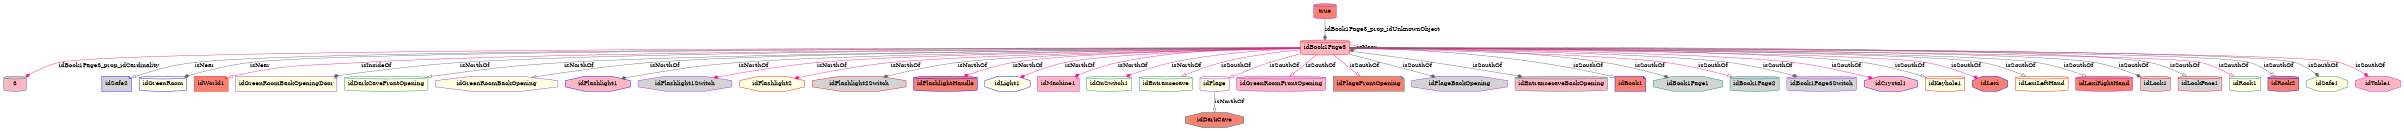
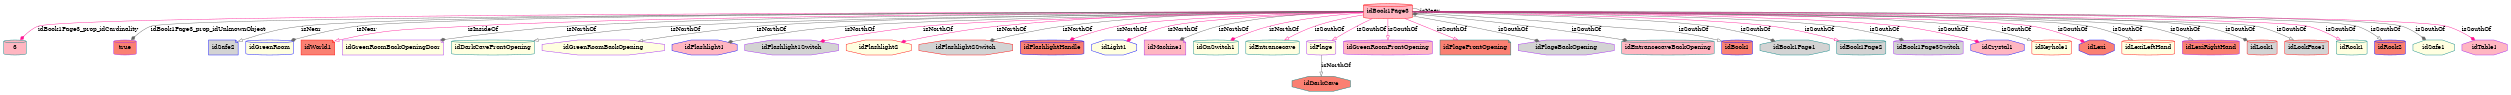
(1325, 27) -> (748, 15)
(1155, 56) -> (1250, 20)
(1630, 84) -> (1737, 48)
